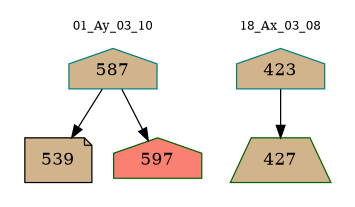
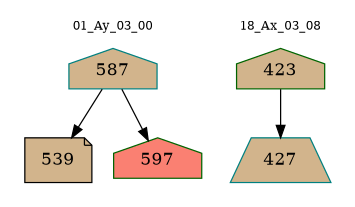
(113, 27) -> (113, 27)
(281, 71) -> (281, 71)
(281, 160) -> (281, 160)
